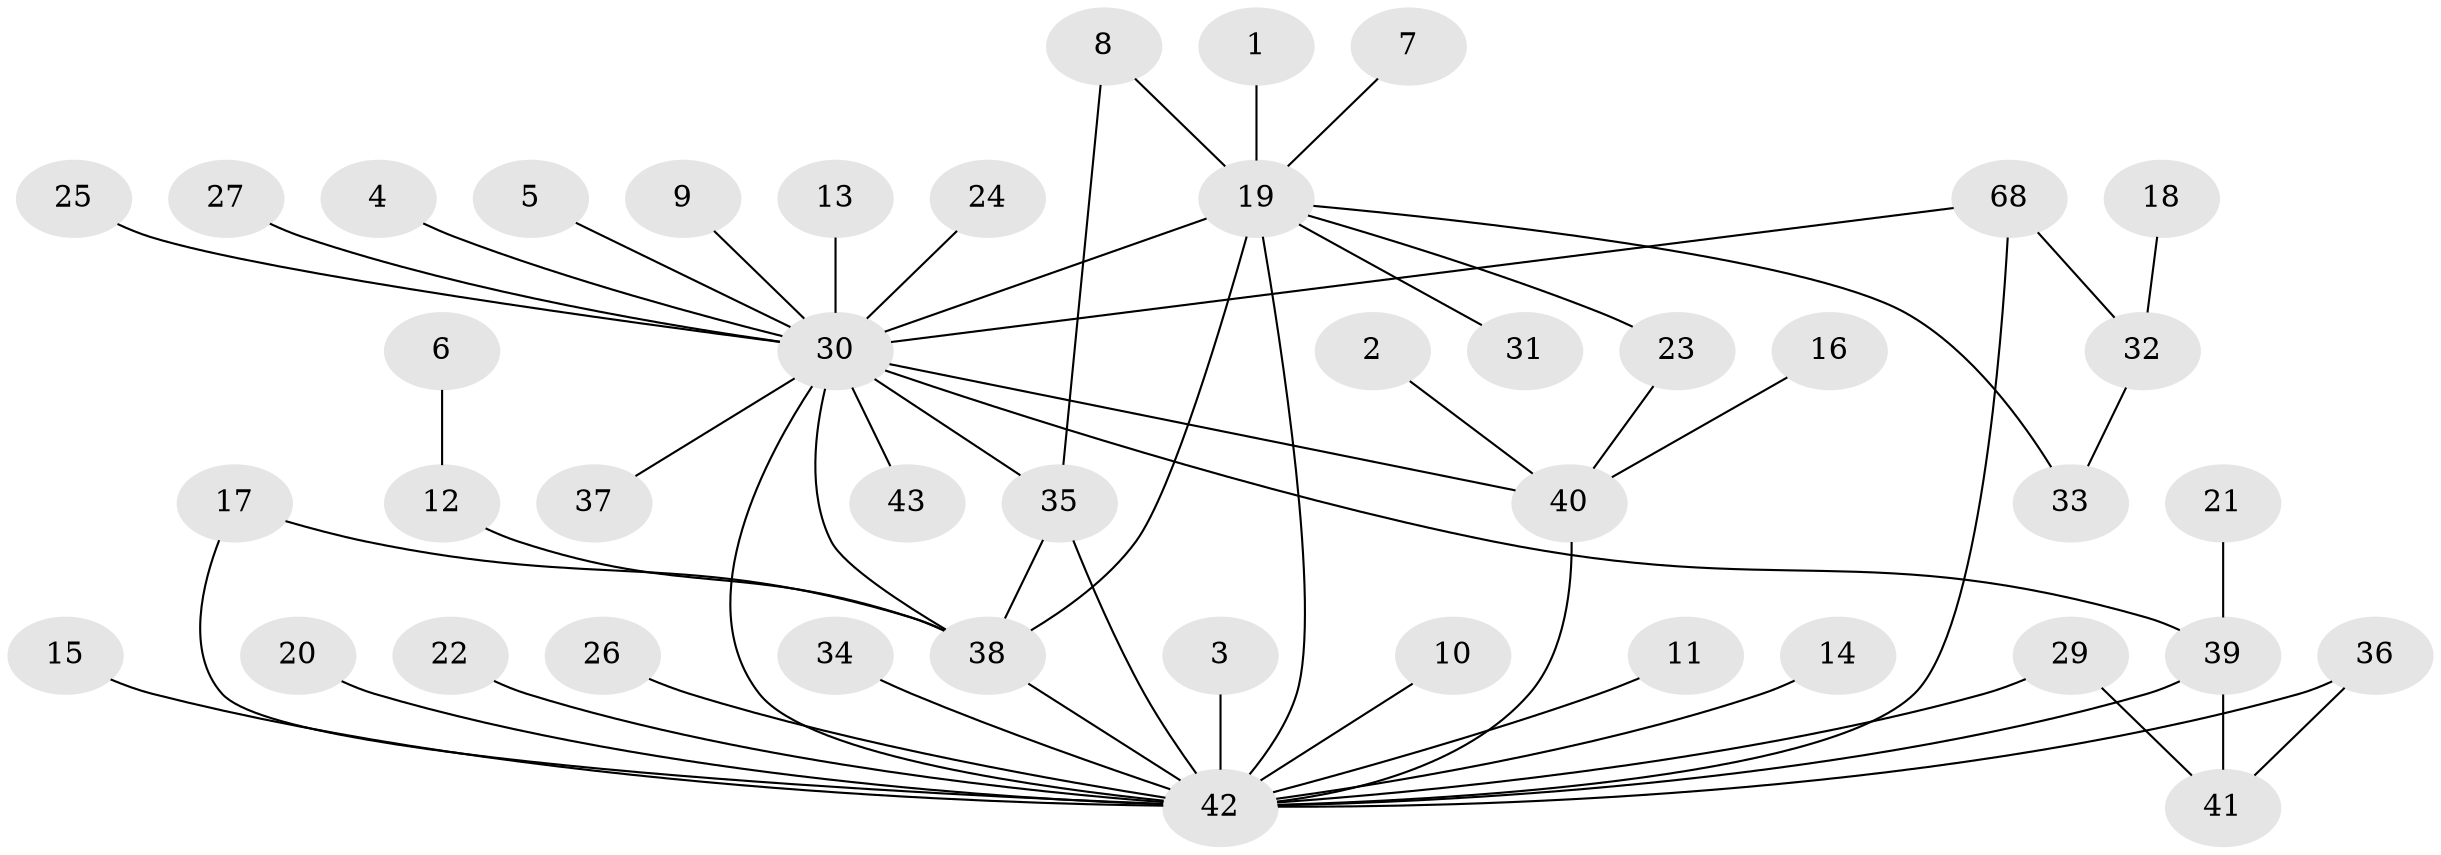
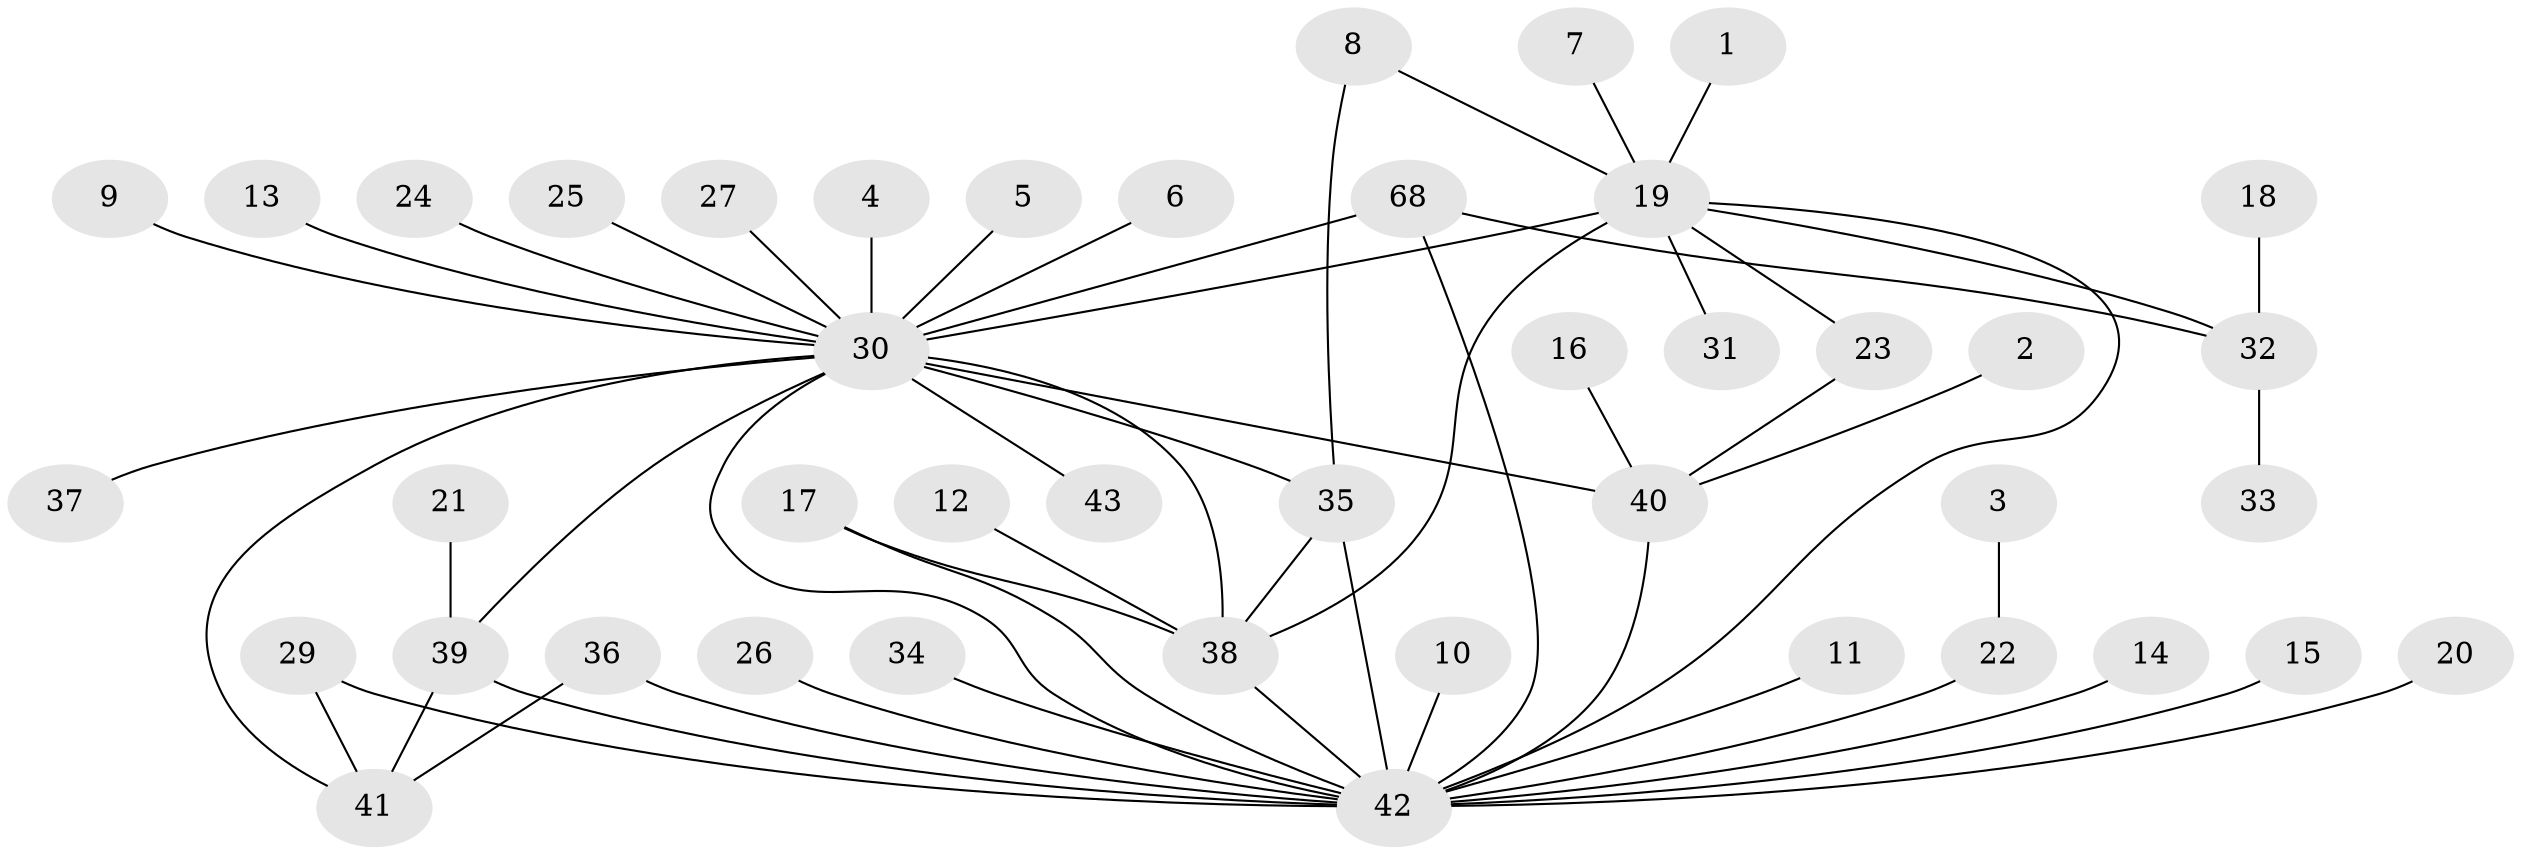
(1719, 259) -> (1963, 258)
(442, 427) -> (1024, 275)
none -> (376, 465)
(1221, 732) -> (1999, 580)
